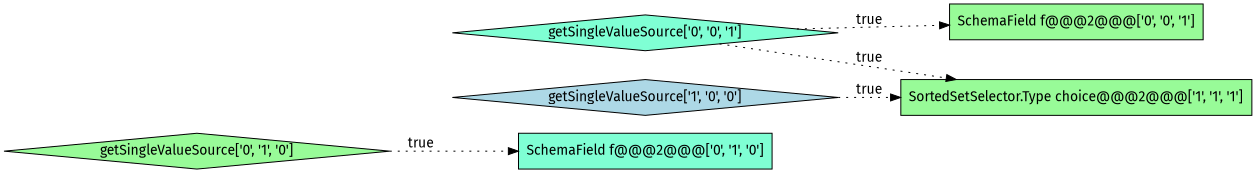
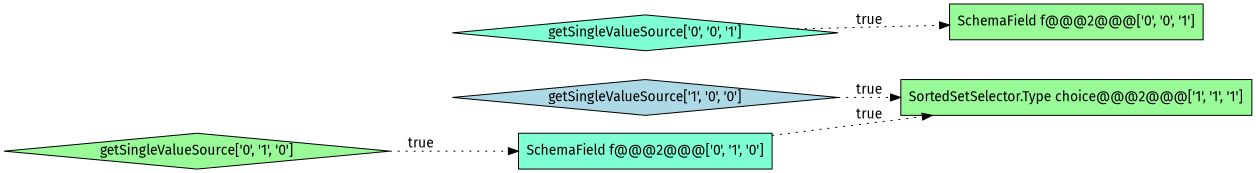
(833, 61) -> (847, 126)
